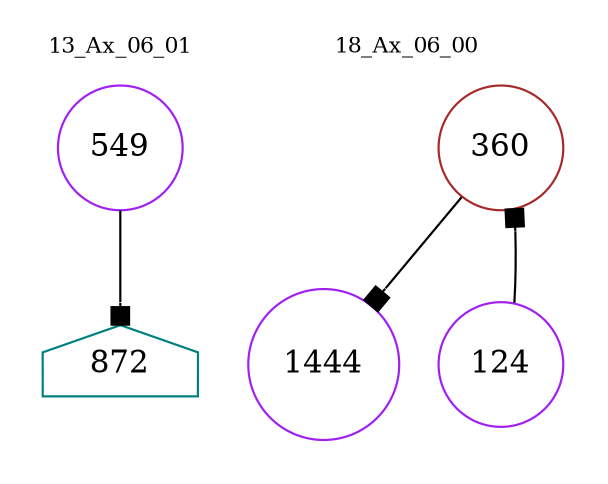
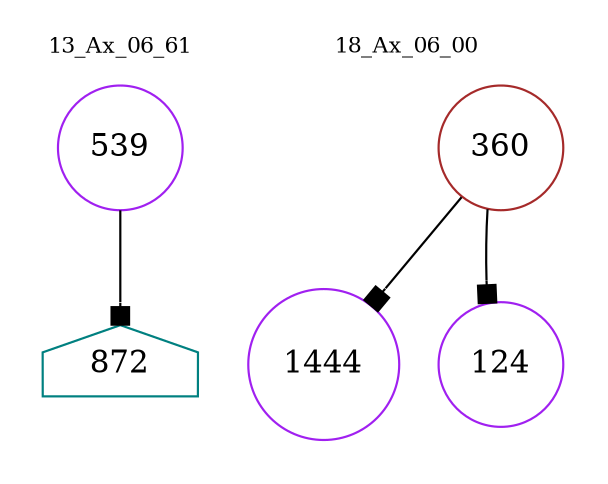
(120, 47) -> (120, 47)
(120, 148) -> (120, 148)
(516, 267) -> (486, 245)
